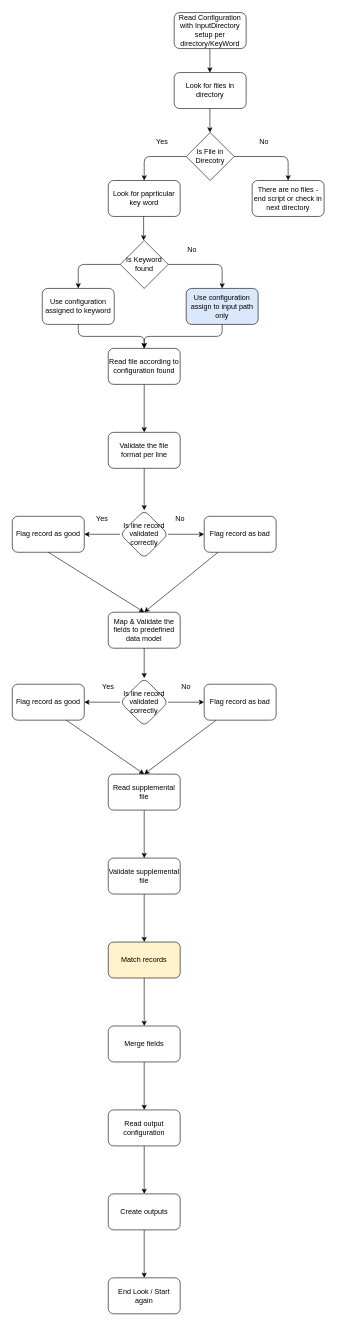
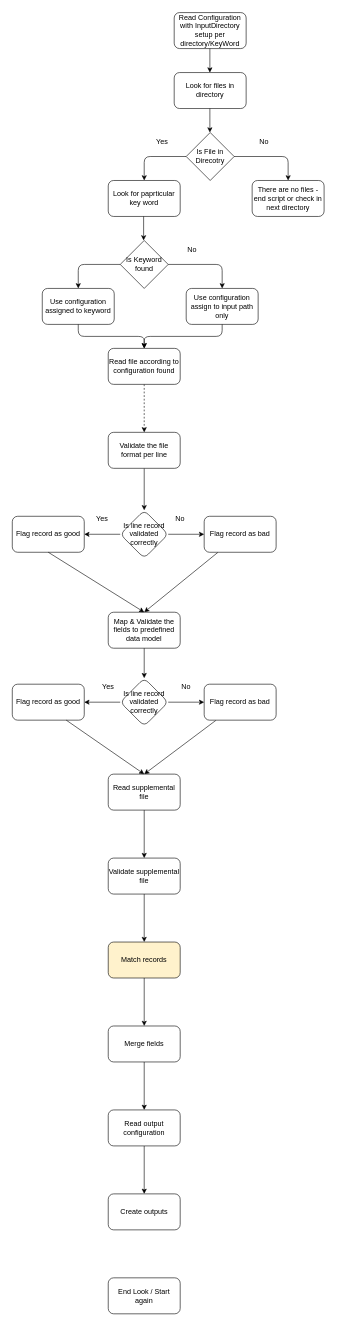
(222, 306) -> (222, 306)
(144, 406) -> (144, 406)
(144, 1272) -> none
